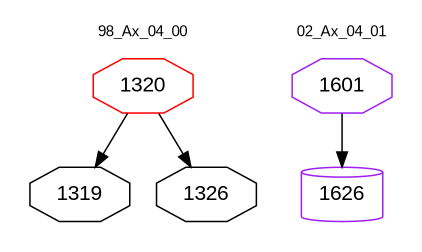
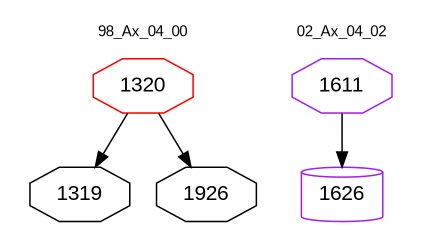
(342, 32) -> (342, 32)
(342, 86) -> (342, 86)
(206, 194) -> (206, 194)
